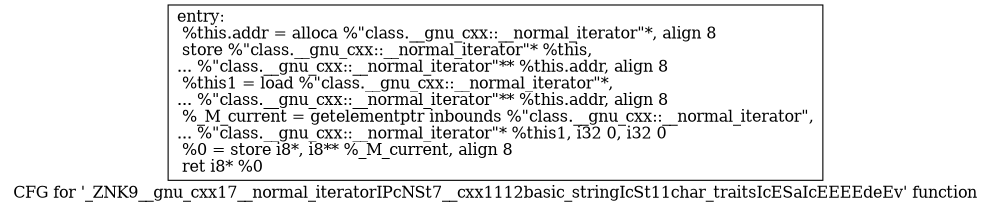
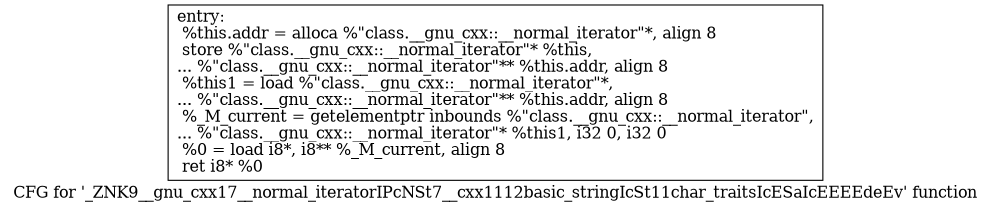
(345, 150) -> (341, 150)
